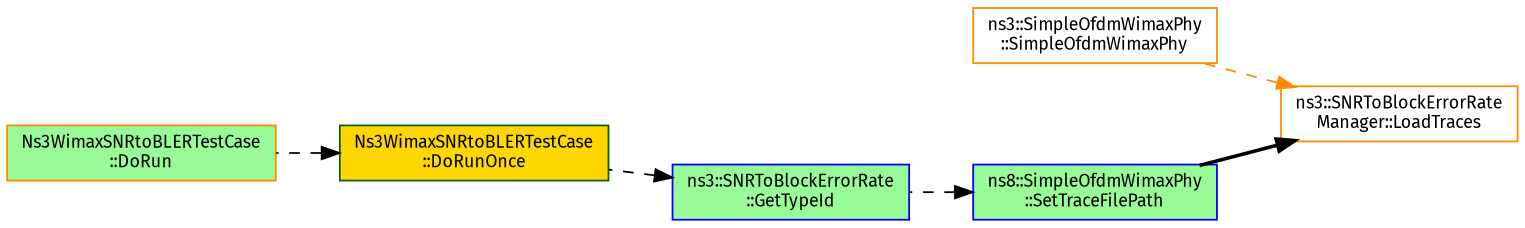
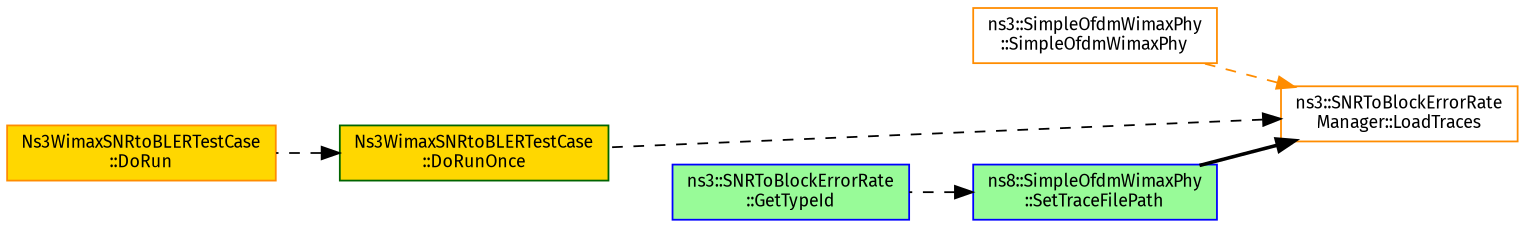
(141, 153) -> (141, 153)
(632, 173) -> (936, 133)
